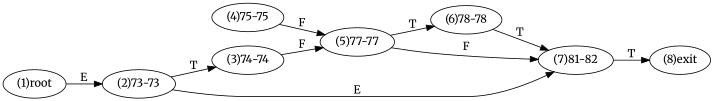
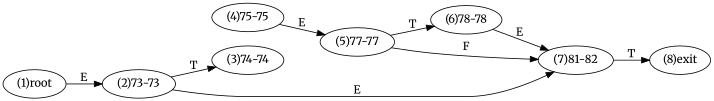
(302, 23) -> (302, 23)
(520, 33) -> (520, 33)
(298, 52) -> none
